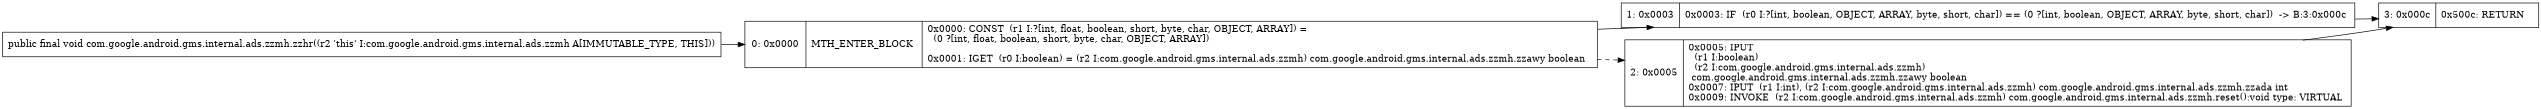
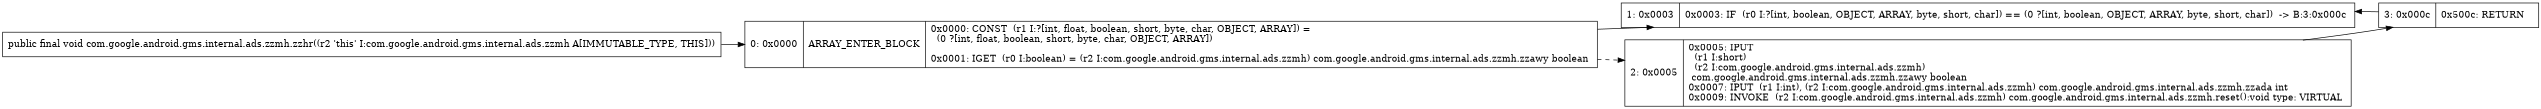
(2363, 19) -> (2370, 12)
(862, 44) -> (864, 44)
(1724, 58) -> (1718, 58)
